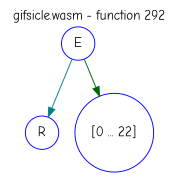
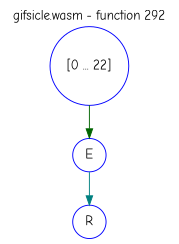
(90, 73) -> (89, 117)
